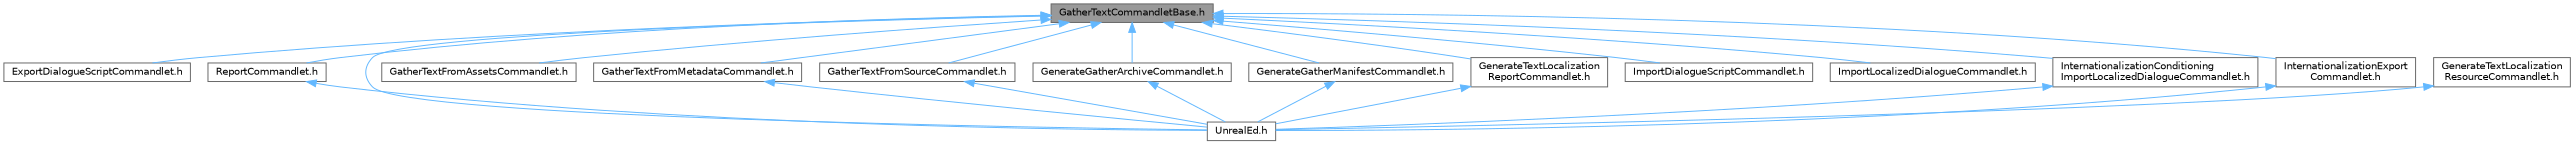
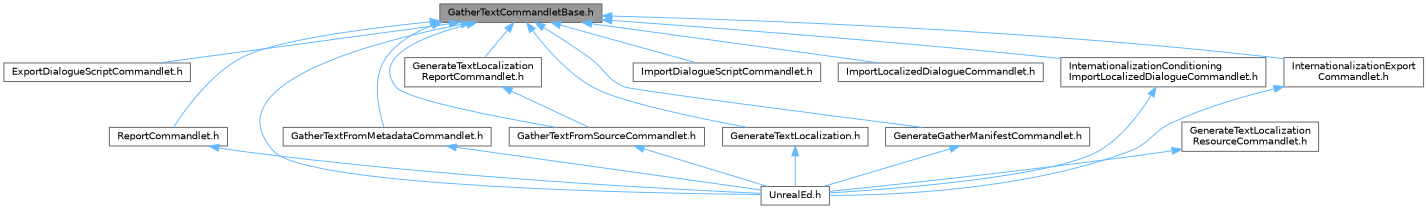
(479, 72) -> none
(1132, 72) -> (795, 137)
(1368, 106) -> (550, 109)
